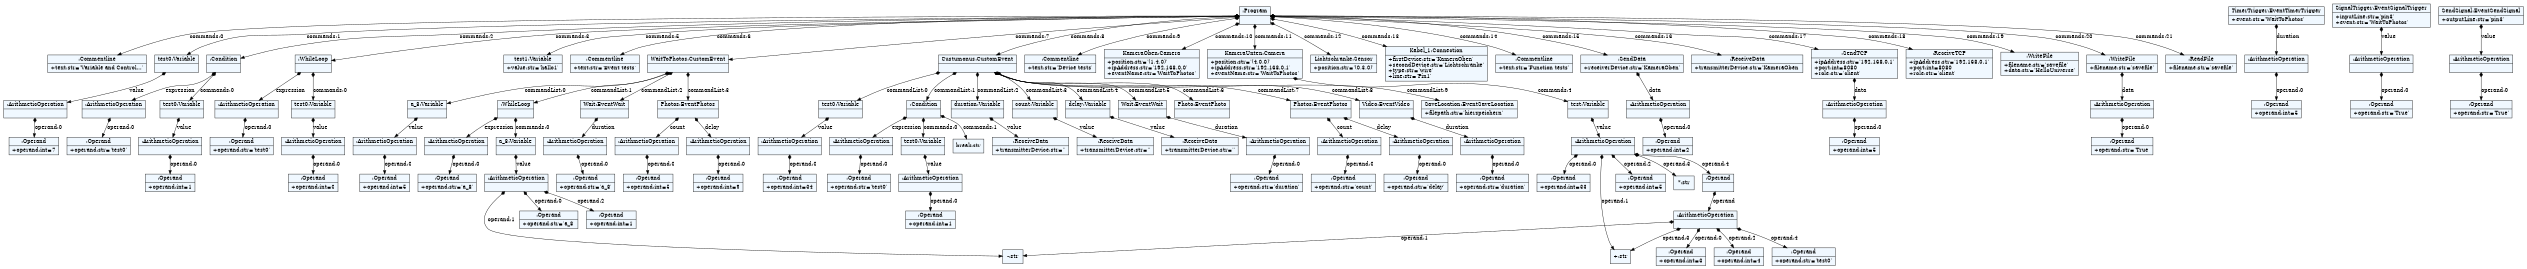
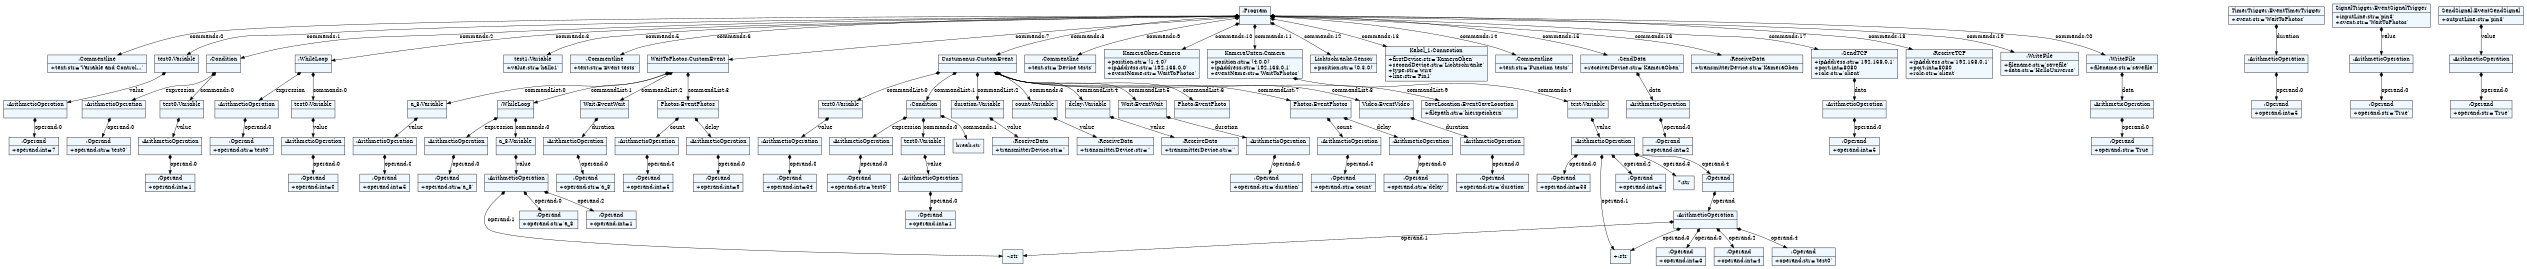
(2201, 64) -> none
(1047, 91) -> (1047, 91)
